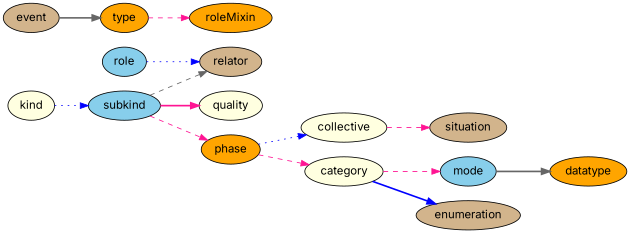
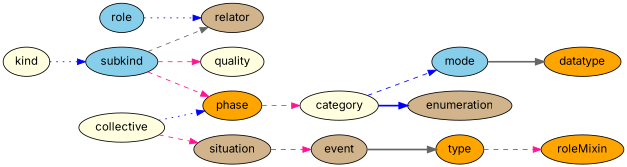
(176, 106) -> (175, 62)
(278, 140) -> (178, 116)
none -> (287, 150)
(408, 171) -> (398, 84)
